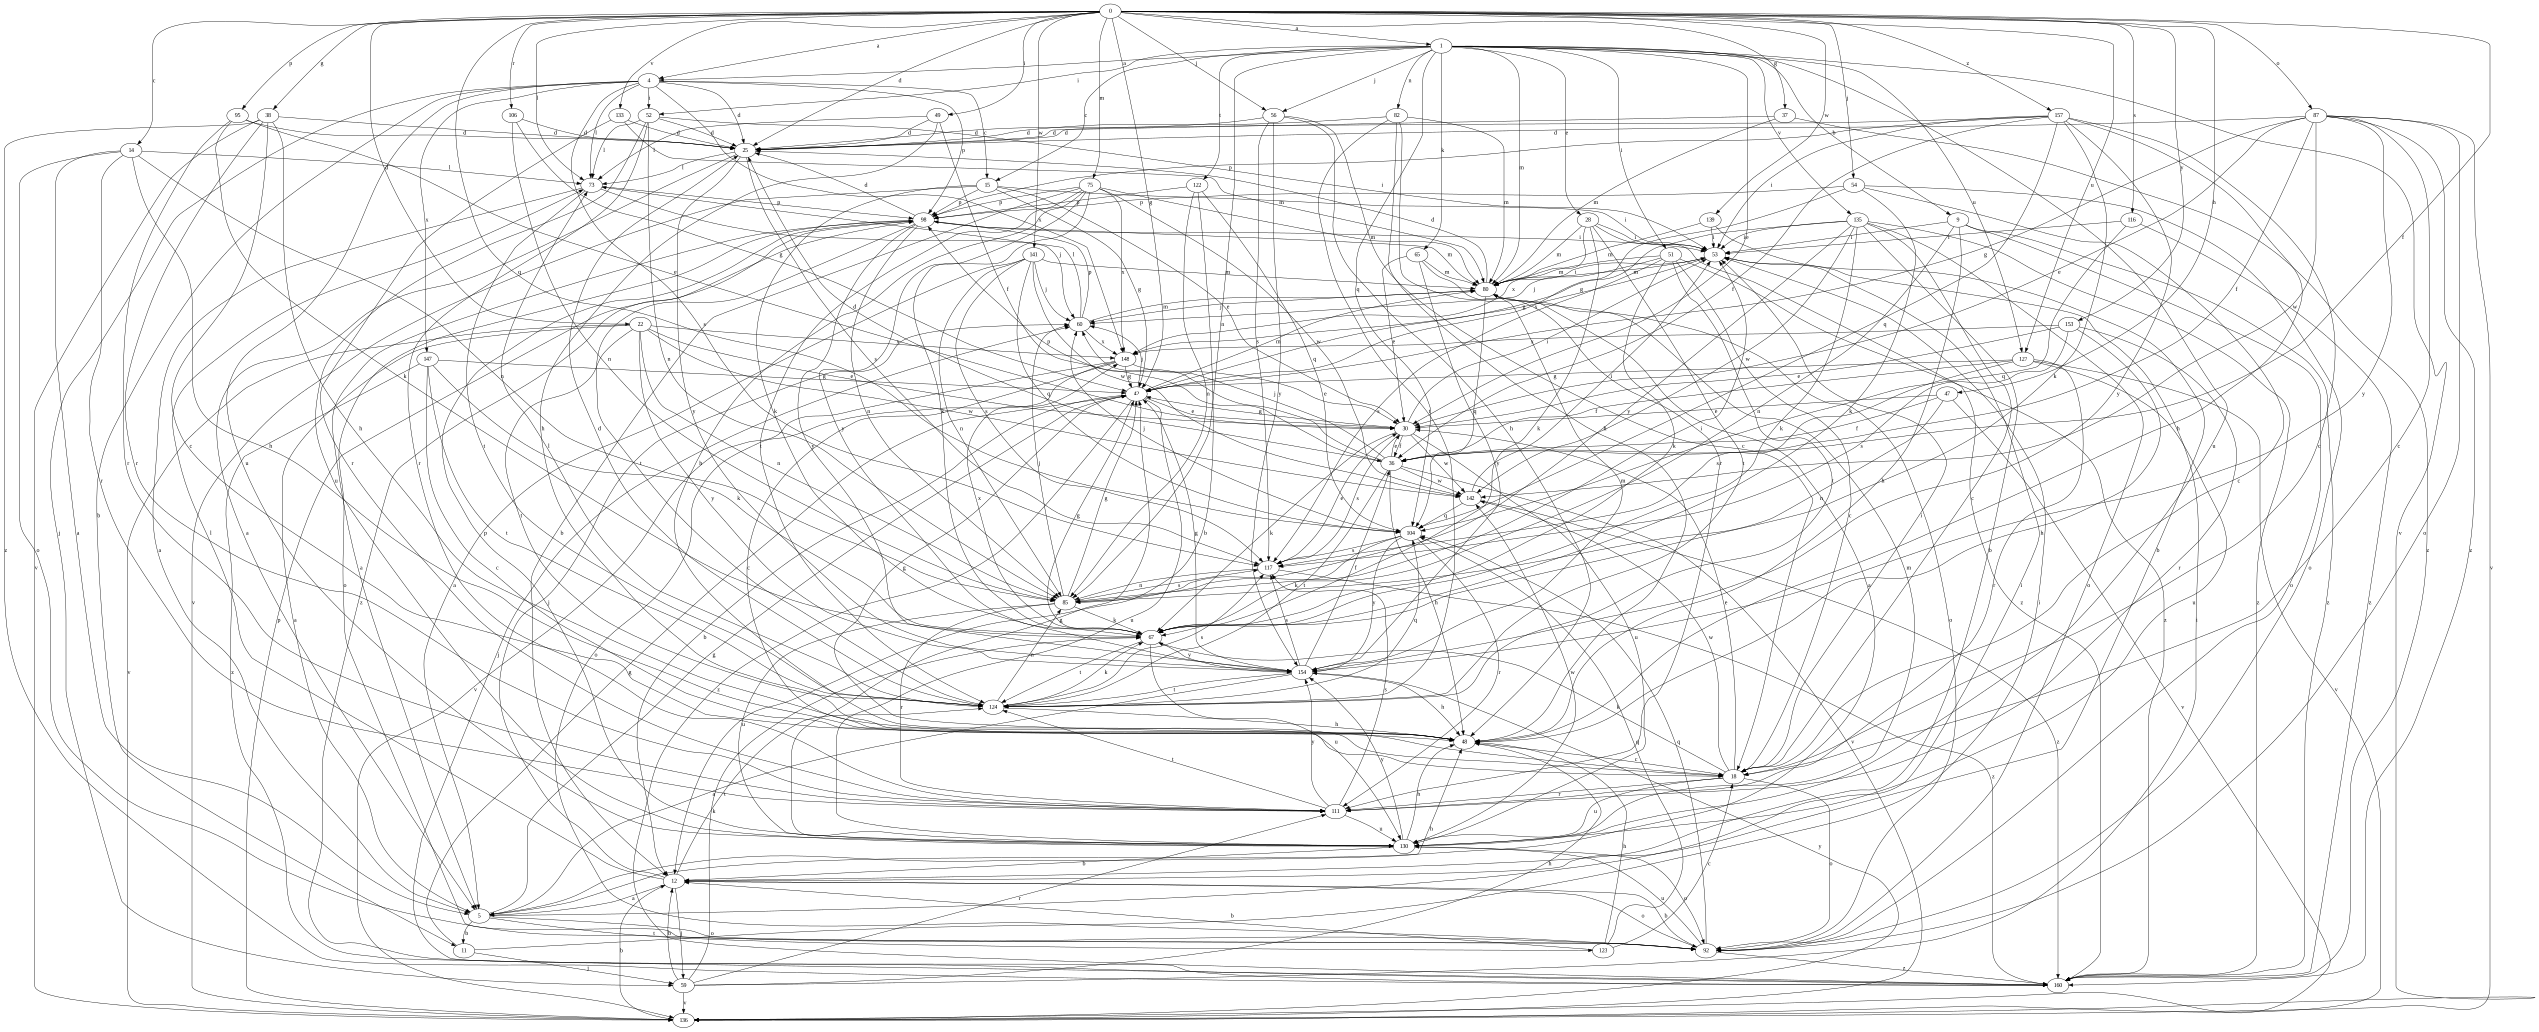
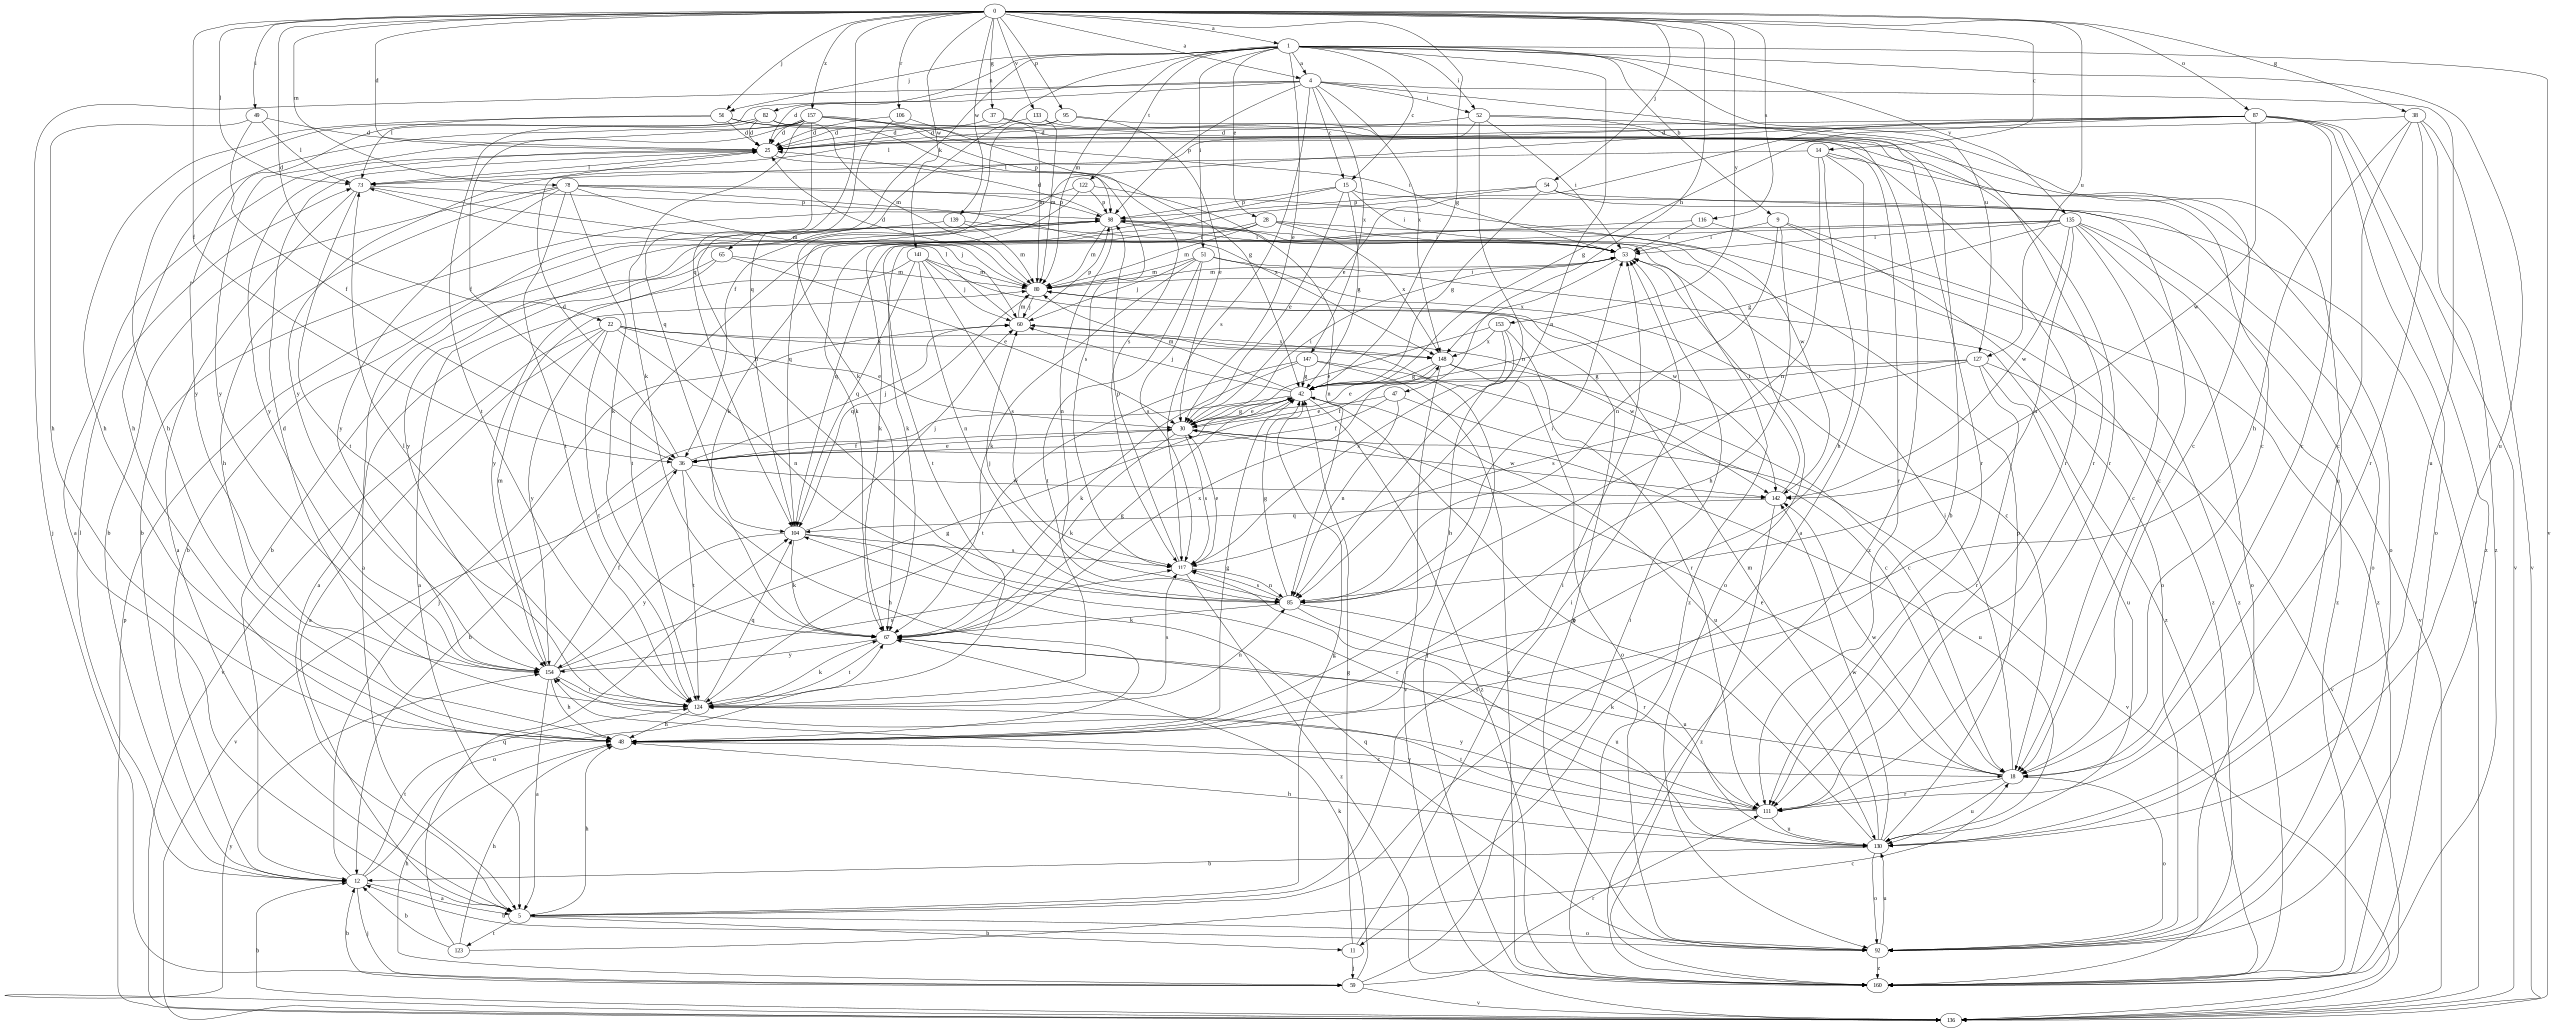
(1090, 185) -> (568, 185)
(1077, 360) -> (1117, 400)
(1629, 411) -> (2036, 411)
none -> (2441, 770)
(1194, 885) -> (622, 733)
